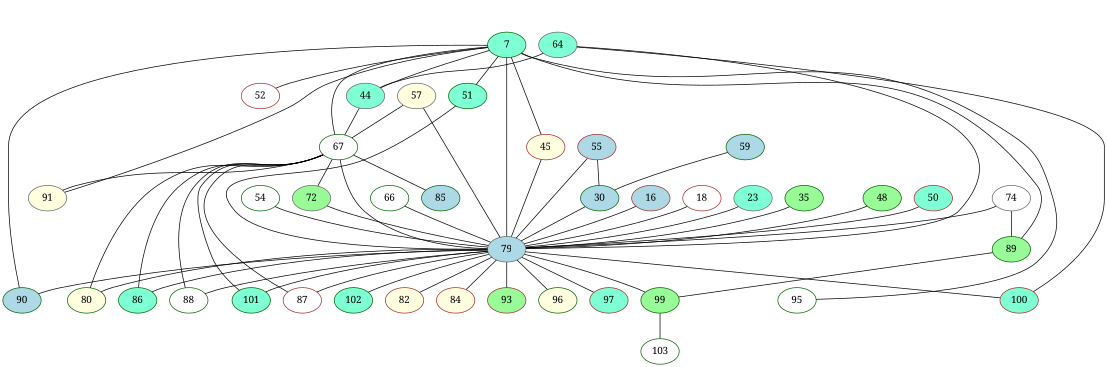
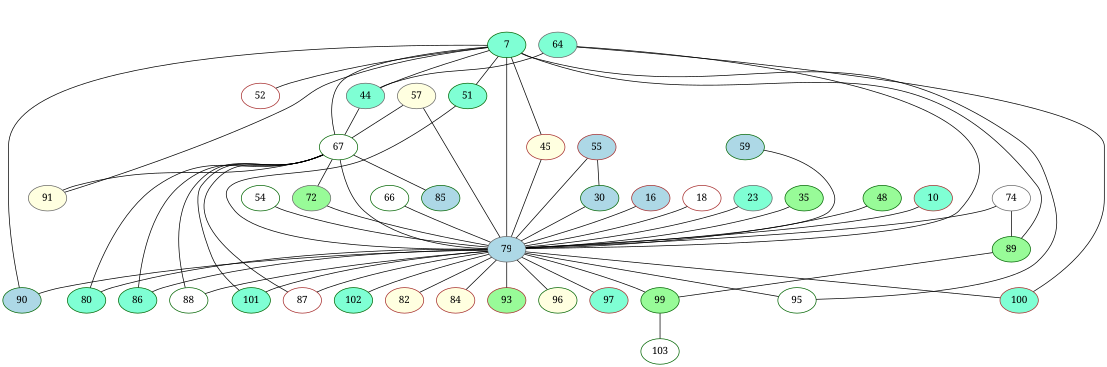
(671, 169) -> (831, 210)
(933, 198) -> (933, 198)
none -> (652, 275)
(87, 300) -> (87, 300)
